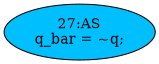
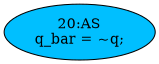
(80, 32) -> (80, 32)
